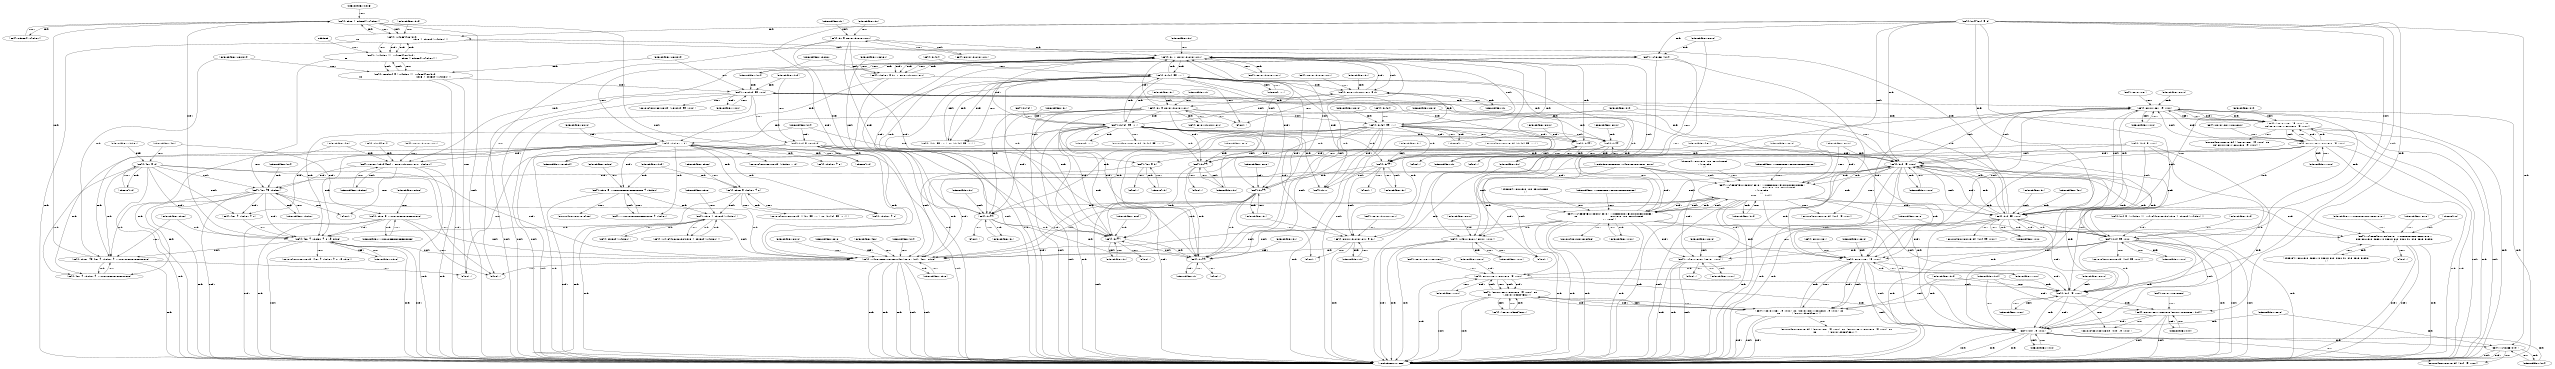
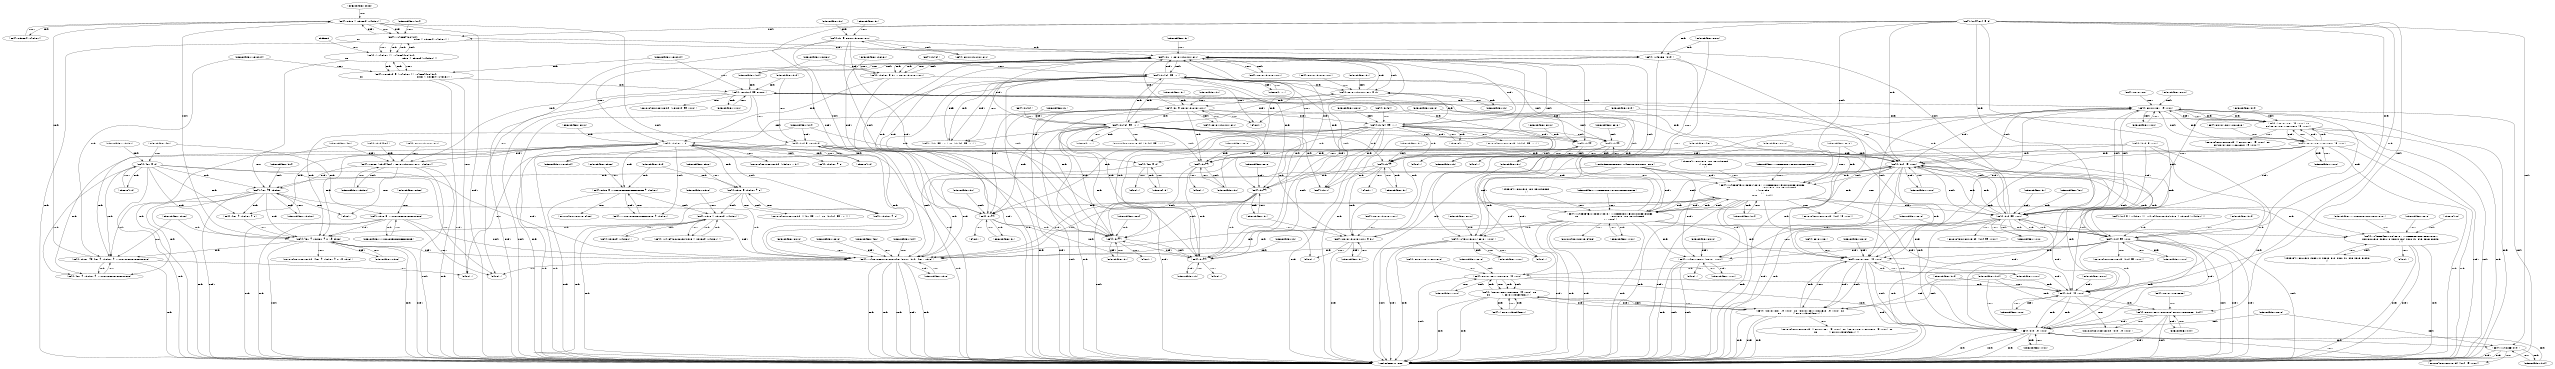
(751, 93) -> (750, 93)
